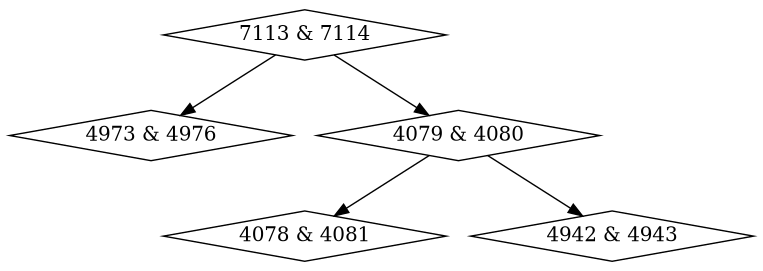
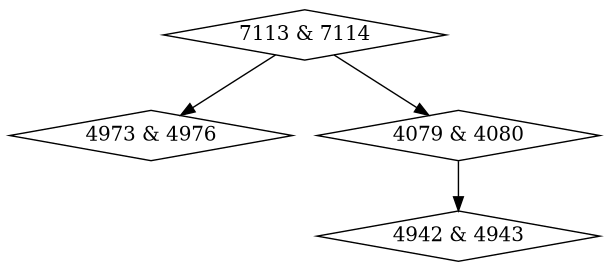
(305, 236) -> none
